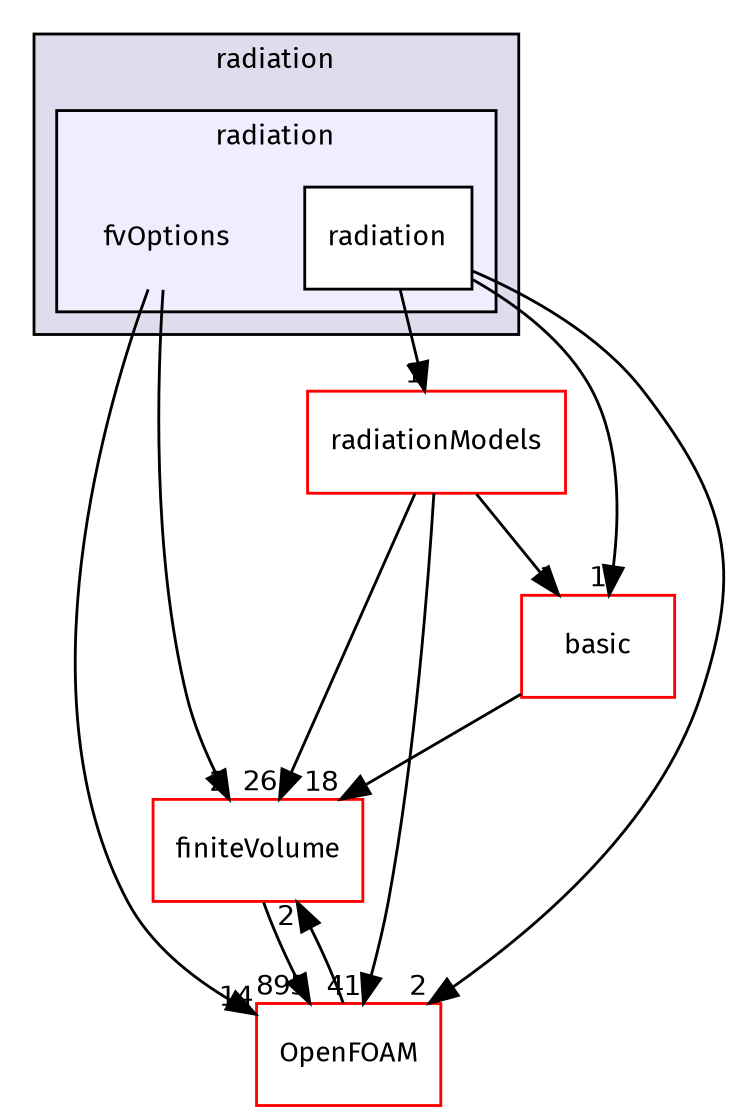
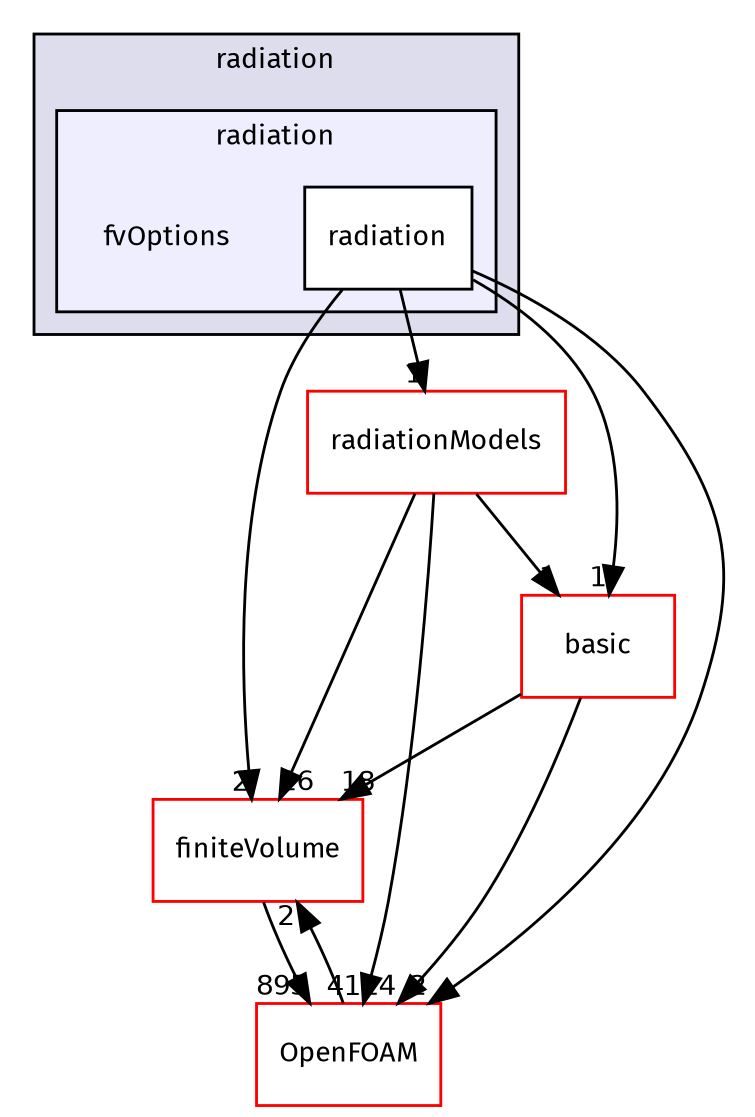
(163, 536) -> (252, 520)
(76, 667) -> (513, 848)
